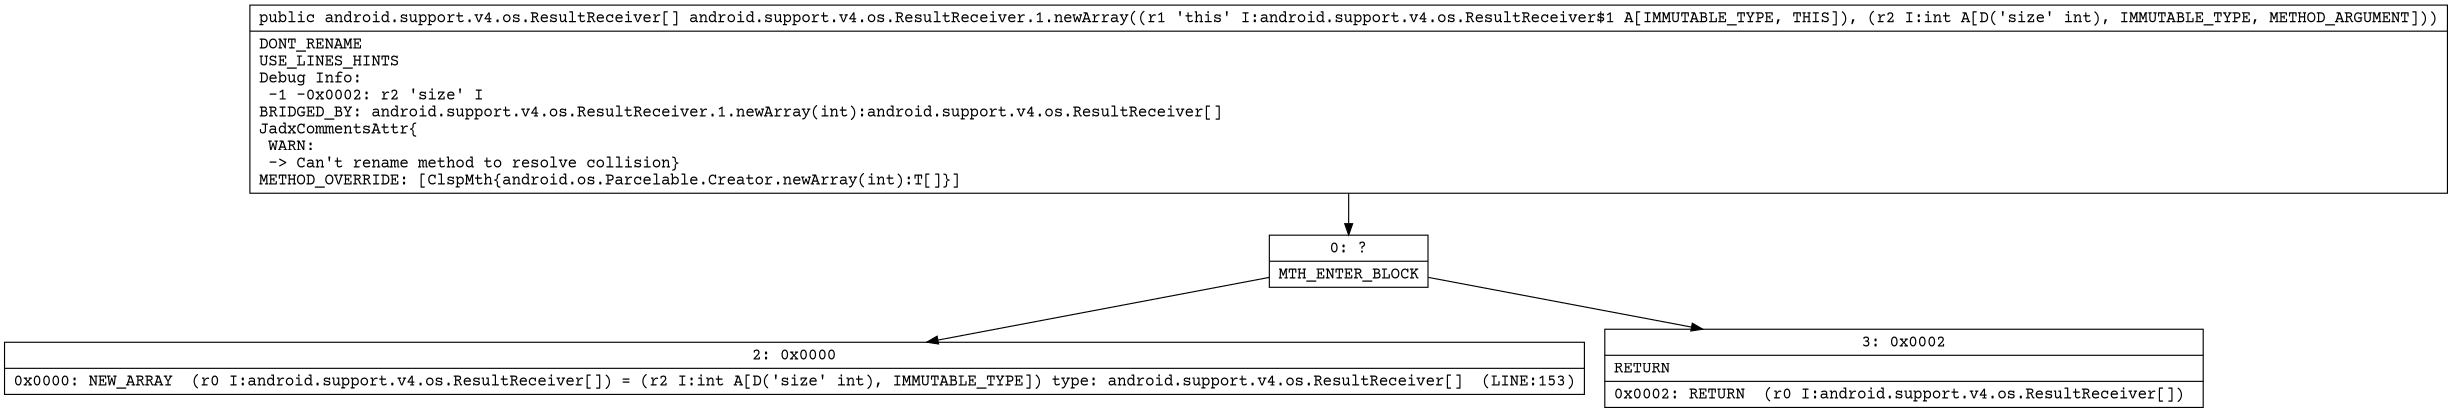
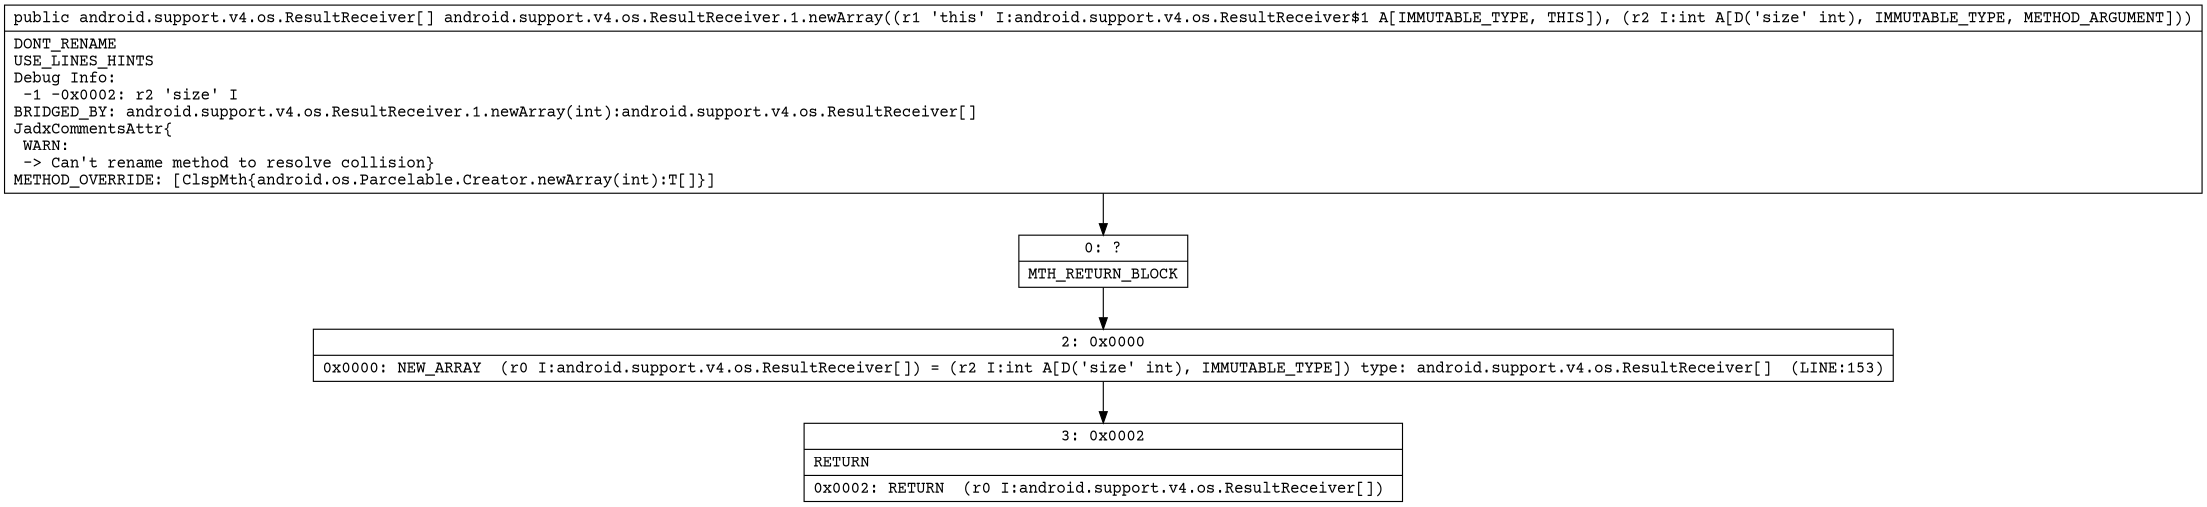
(1349, 274) -> (1103, 274)
(1560, 302) -> (1103, 397)
